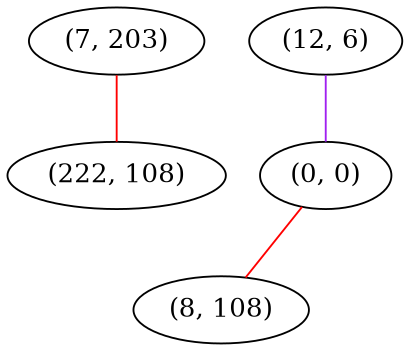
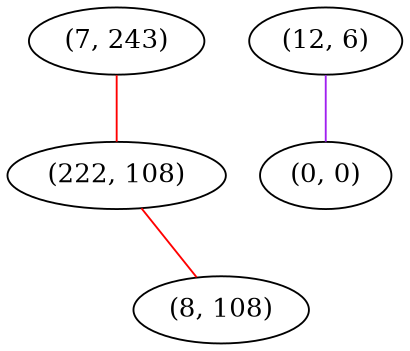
(117, 41) -> (117, 41)
(274, 242) -> (169, 243)
